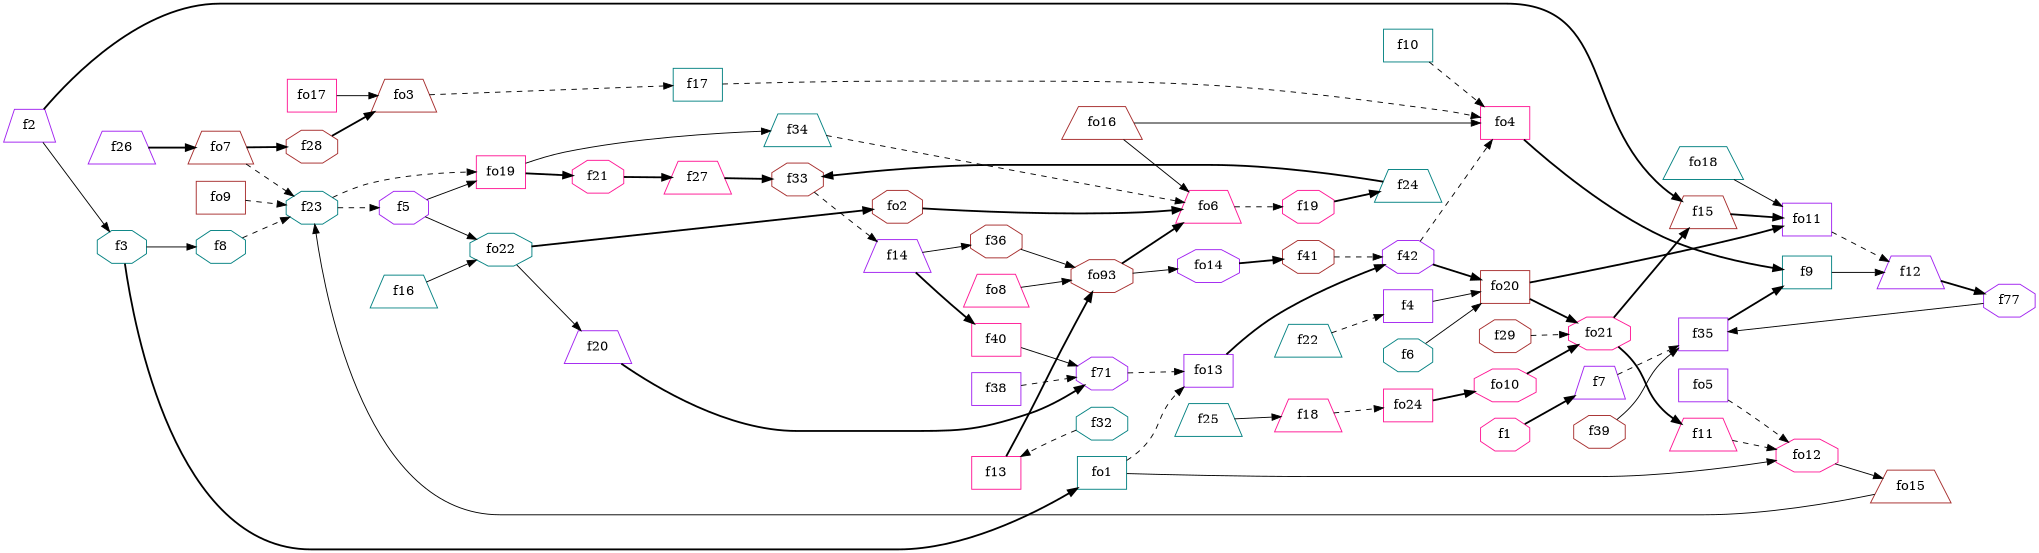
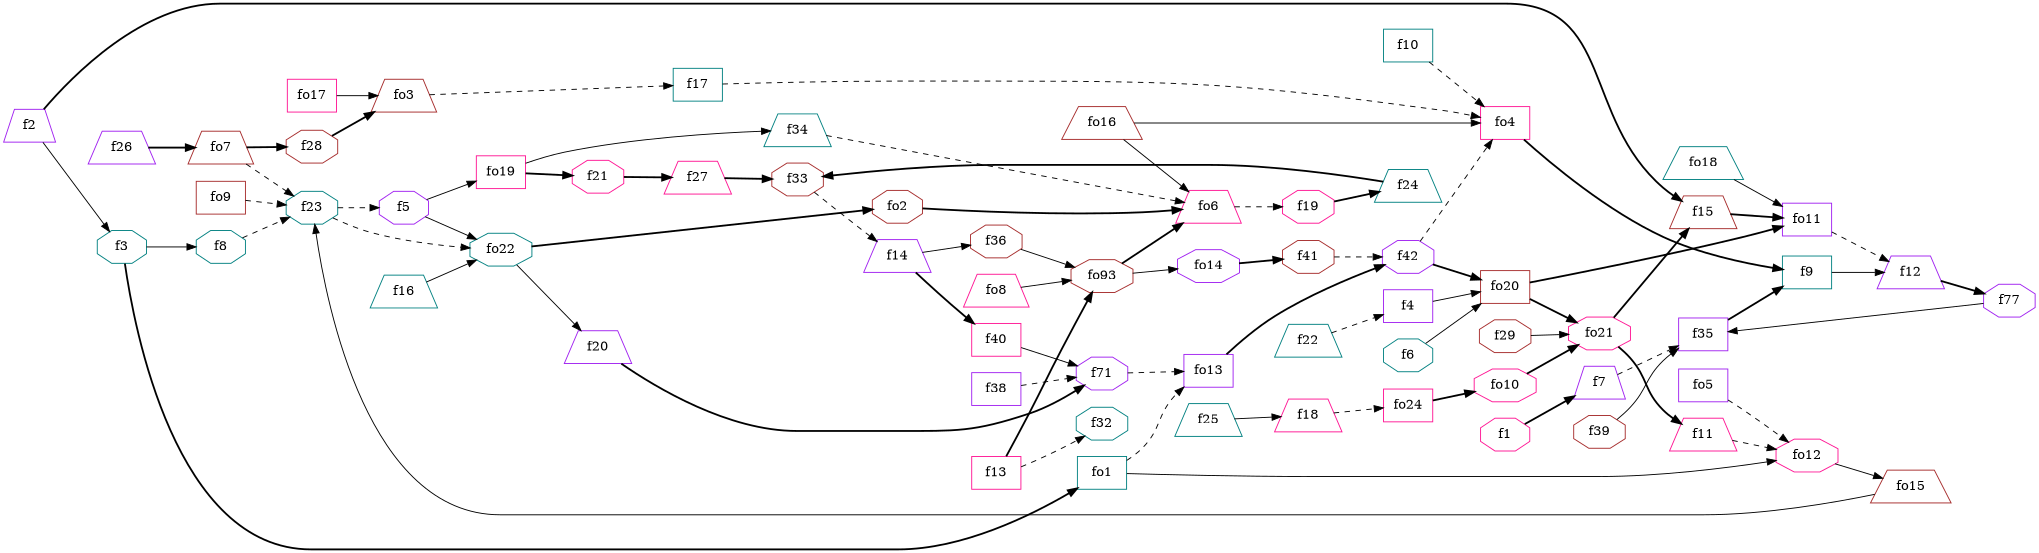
(398, 178) -> (396, 238)
(1545, 335) -> (1545, 335)
(1052, 441) -> (1049, 454)
